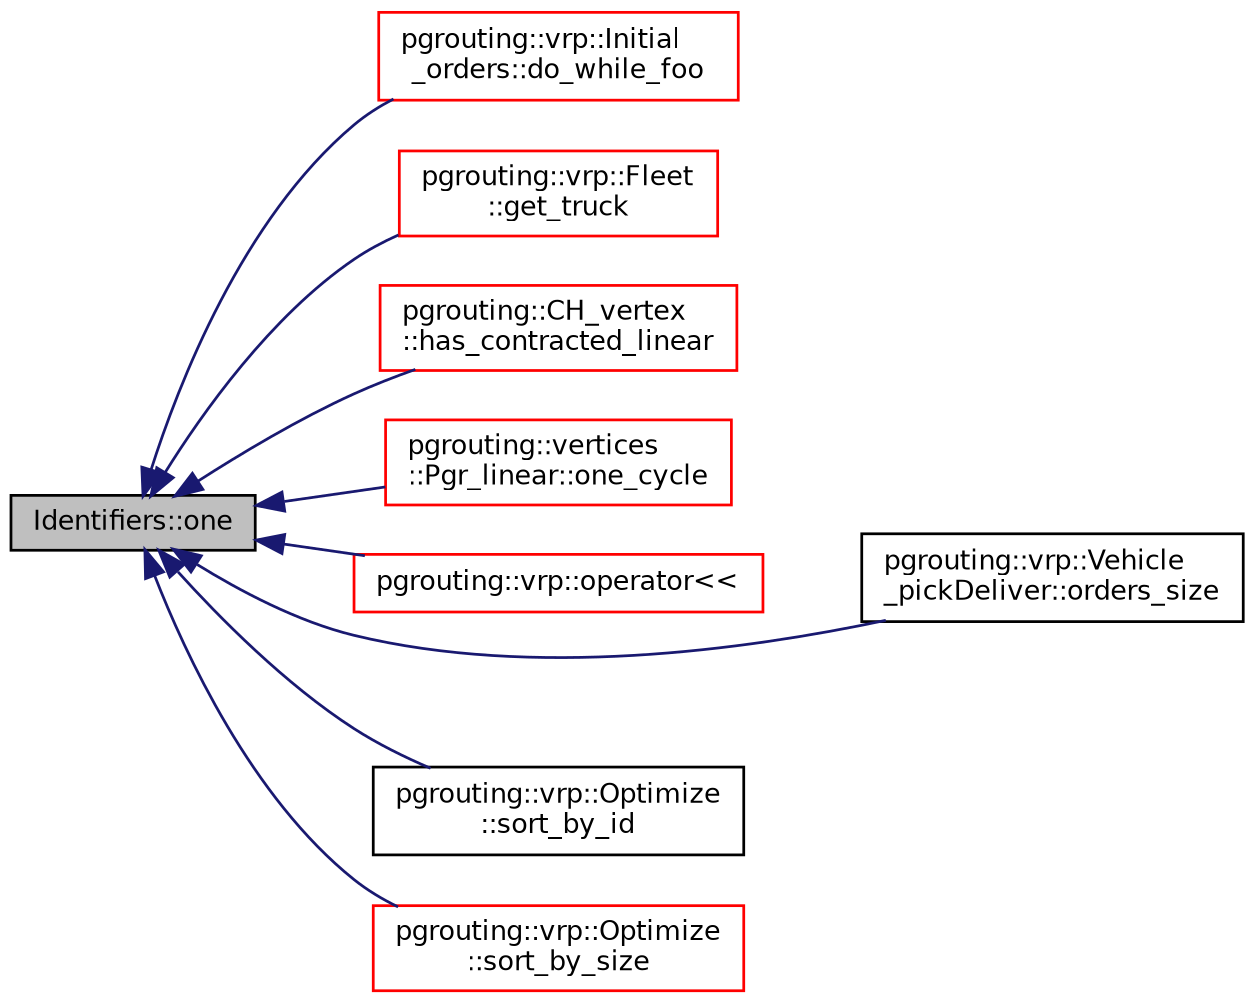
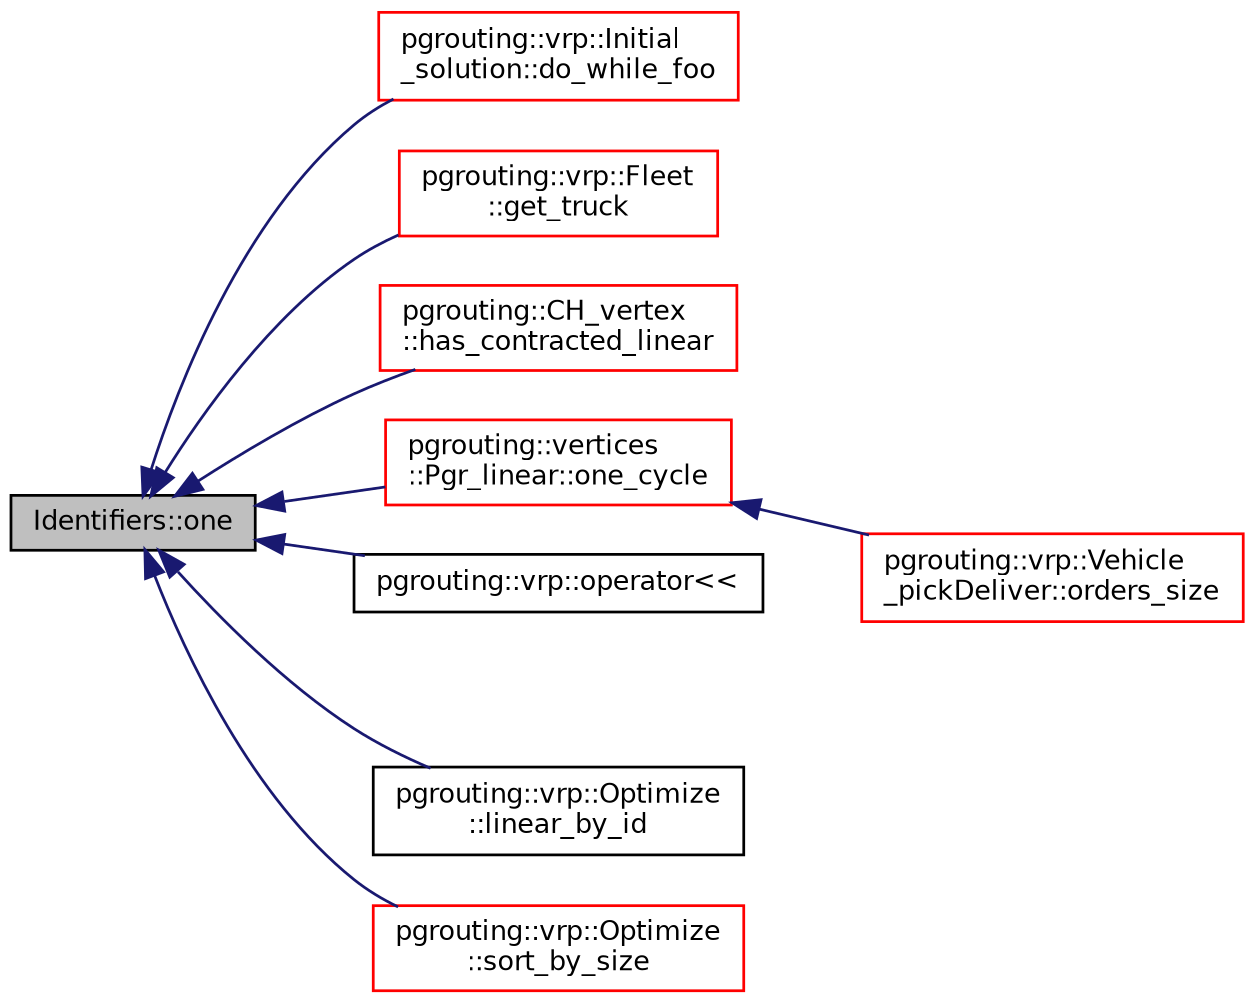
(558, 56) -> (558, 56)
(1052, 578) -> (1052, 578)
(558, 583) -> (558, 583)
(534, 657) -> (814, 522)
(558, 811) -> (558, 811)
